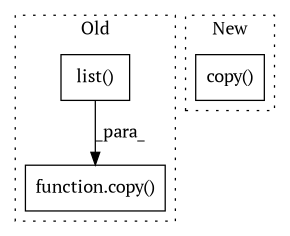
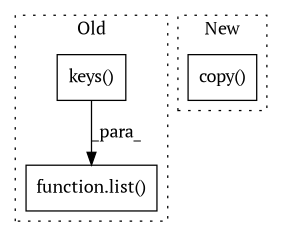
(95, 78) -> (92, 78)
(95, 188) -> (92, 188)
